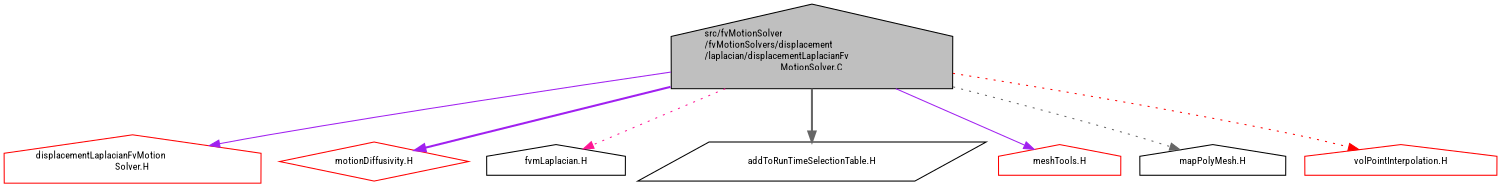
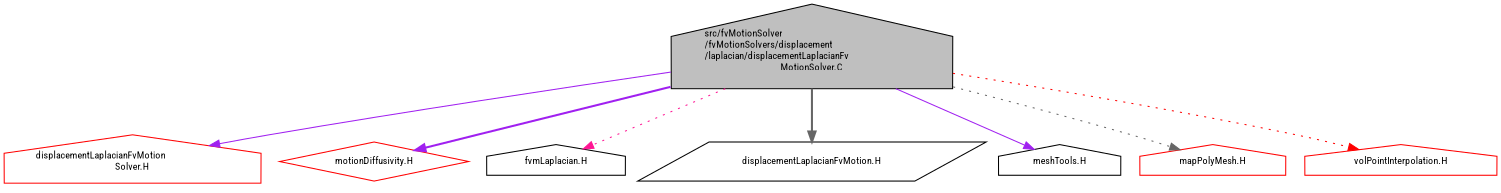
(812, 162) -> (812, 162)
(1060, 162) -> (1060, 162)
(1213, 162) -> (1213, 162)
